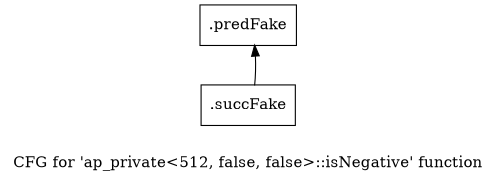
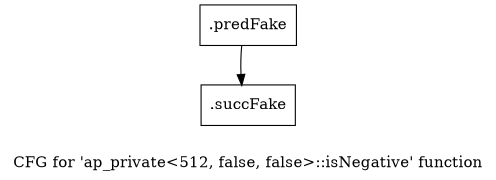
(256, 71) -> (241, 60)
